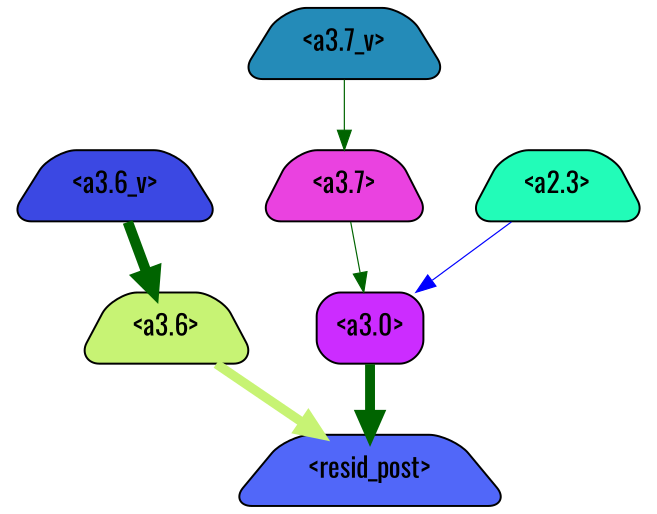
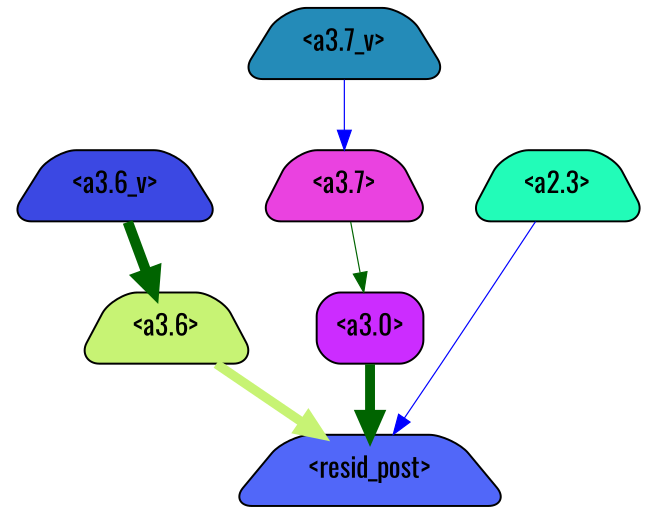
(344, 105) -> (344, 105)
(472, 251) -> (470, 320)
